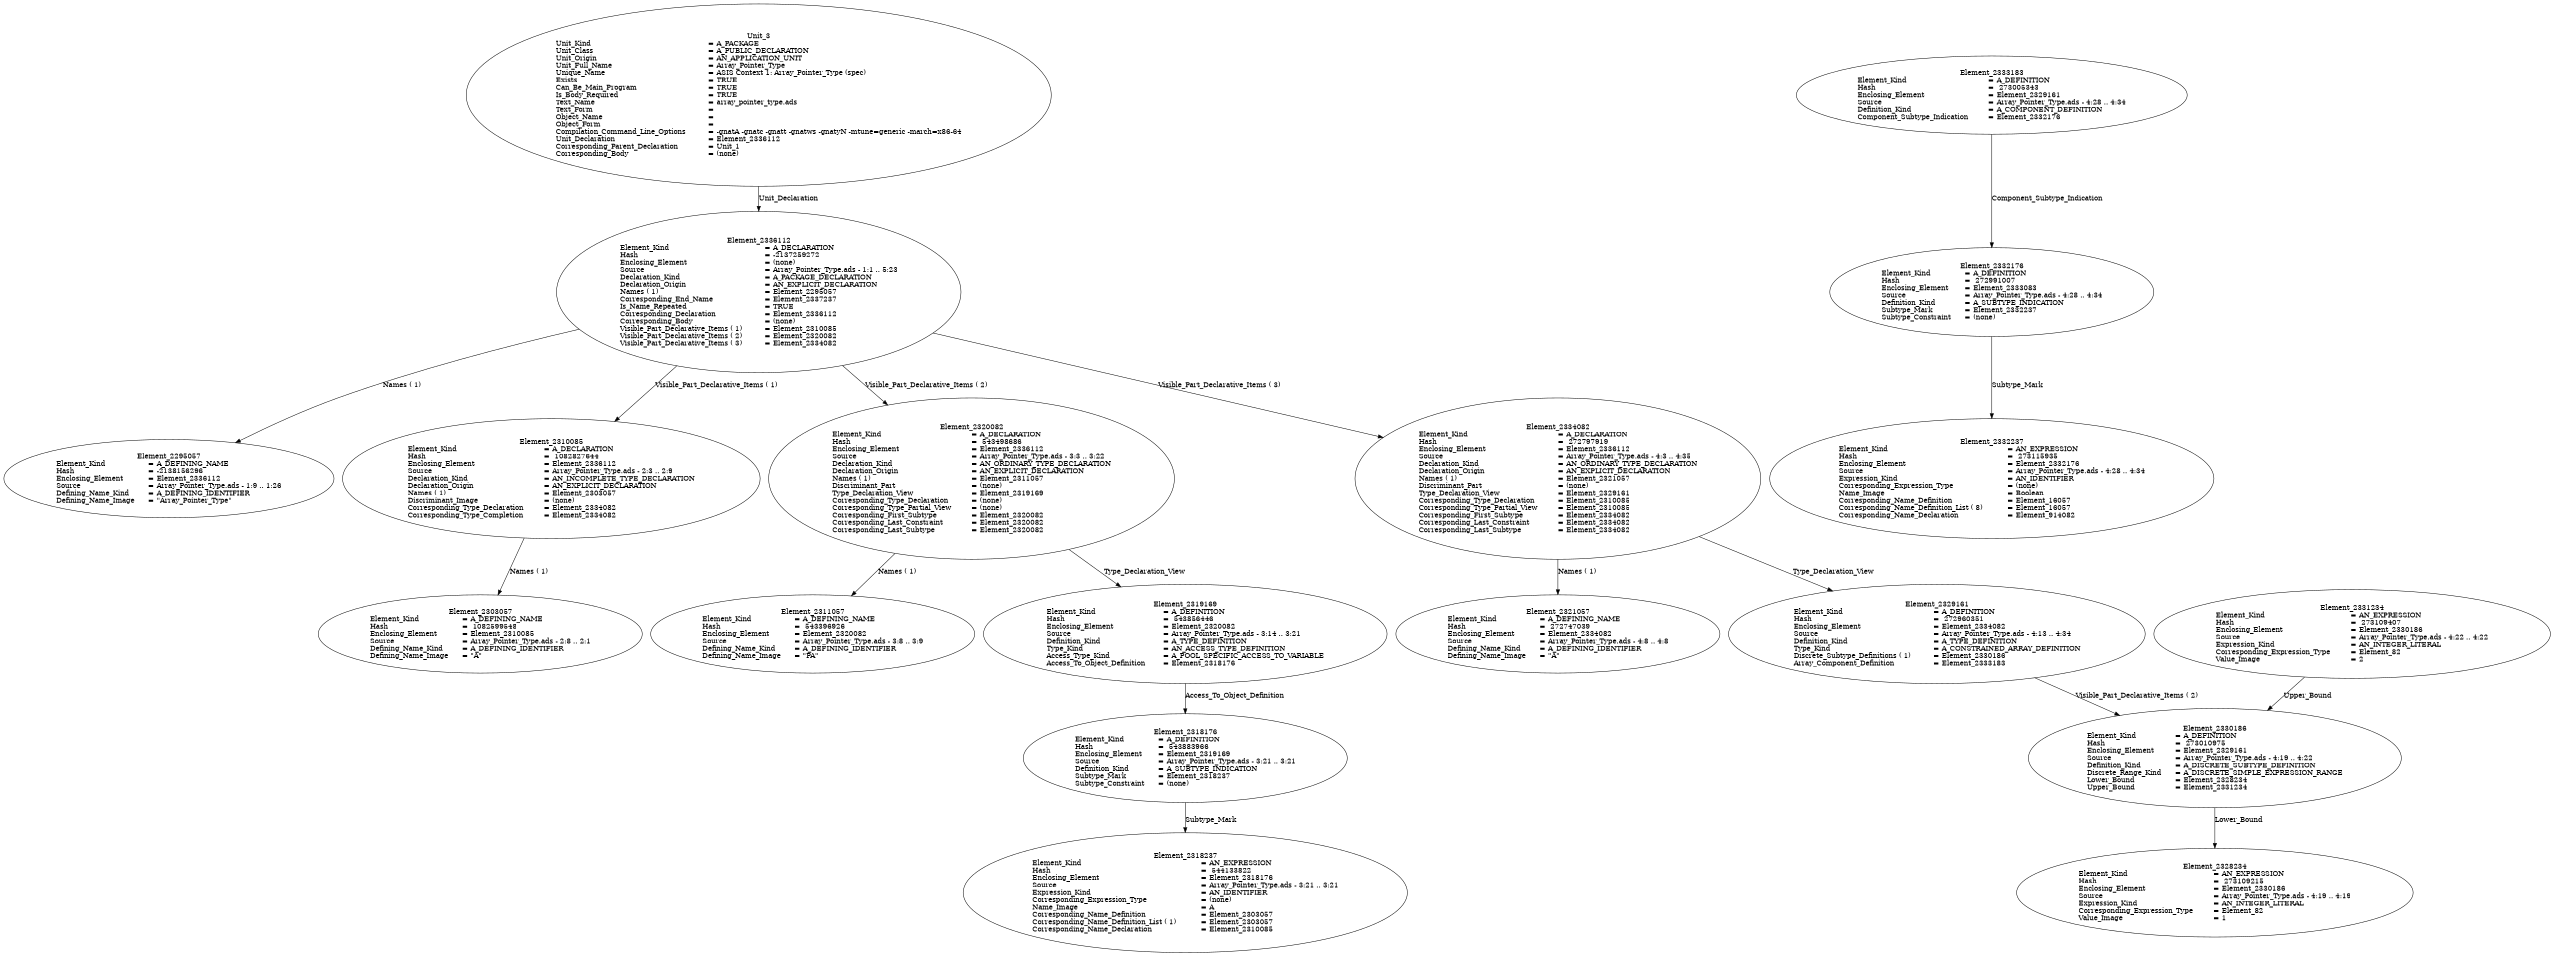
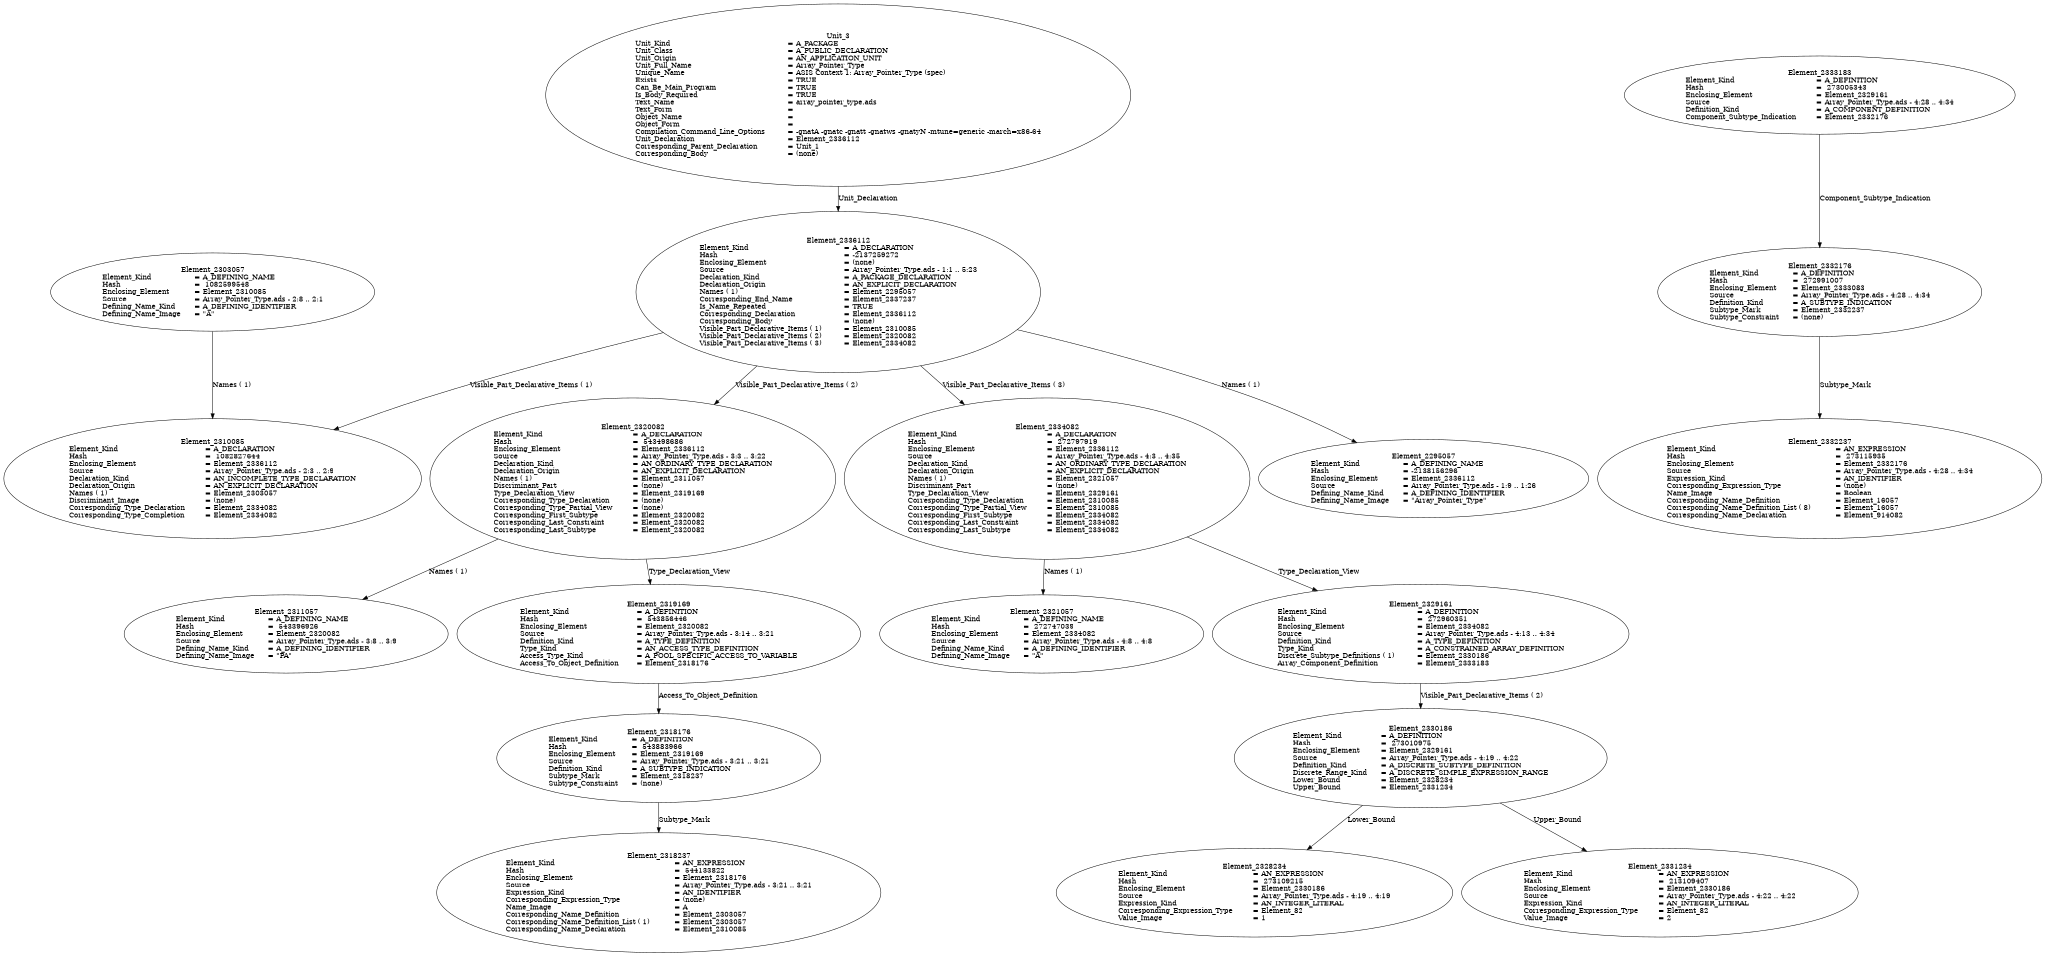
(512, 564) -> (213, 373)
(2380, 623) -> (1688, 881)
(2288, 692) -> (1541, 826)
